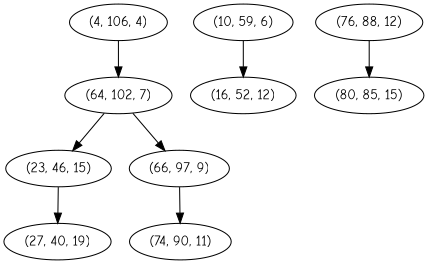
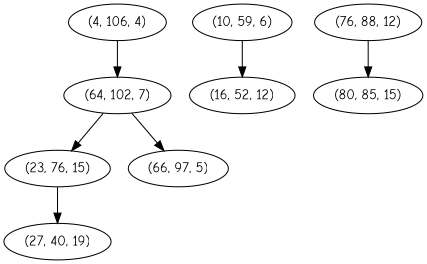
(59, 169) -> (58, 169)
(179, 169) -> (178, 169)
(180, 242) -> none
